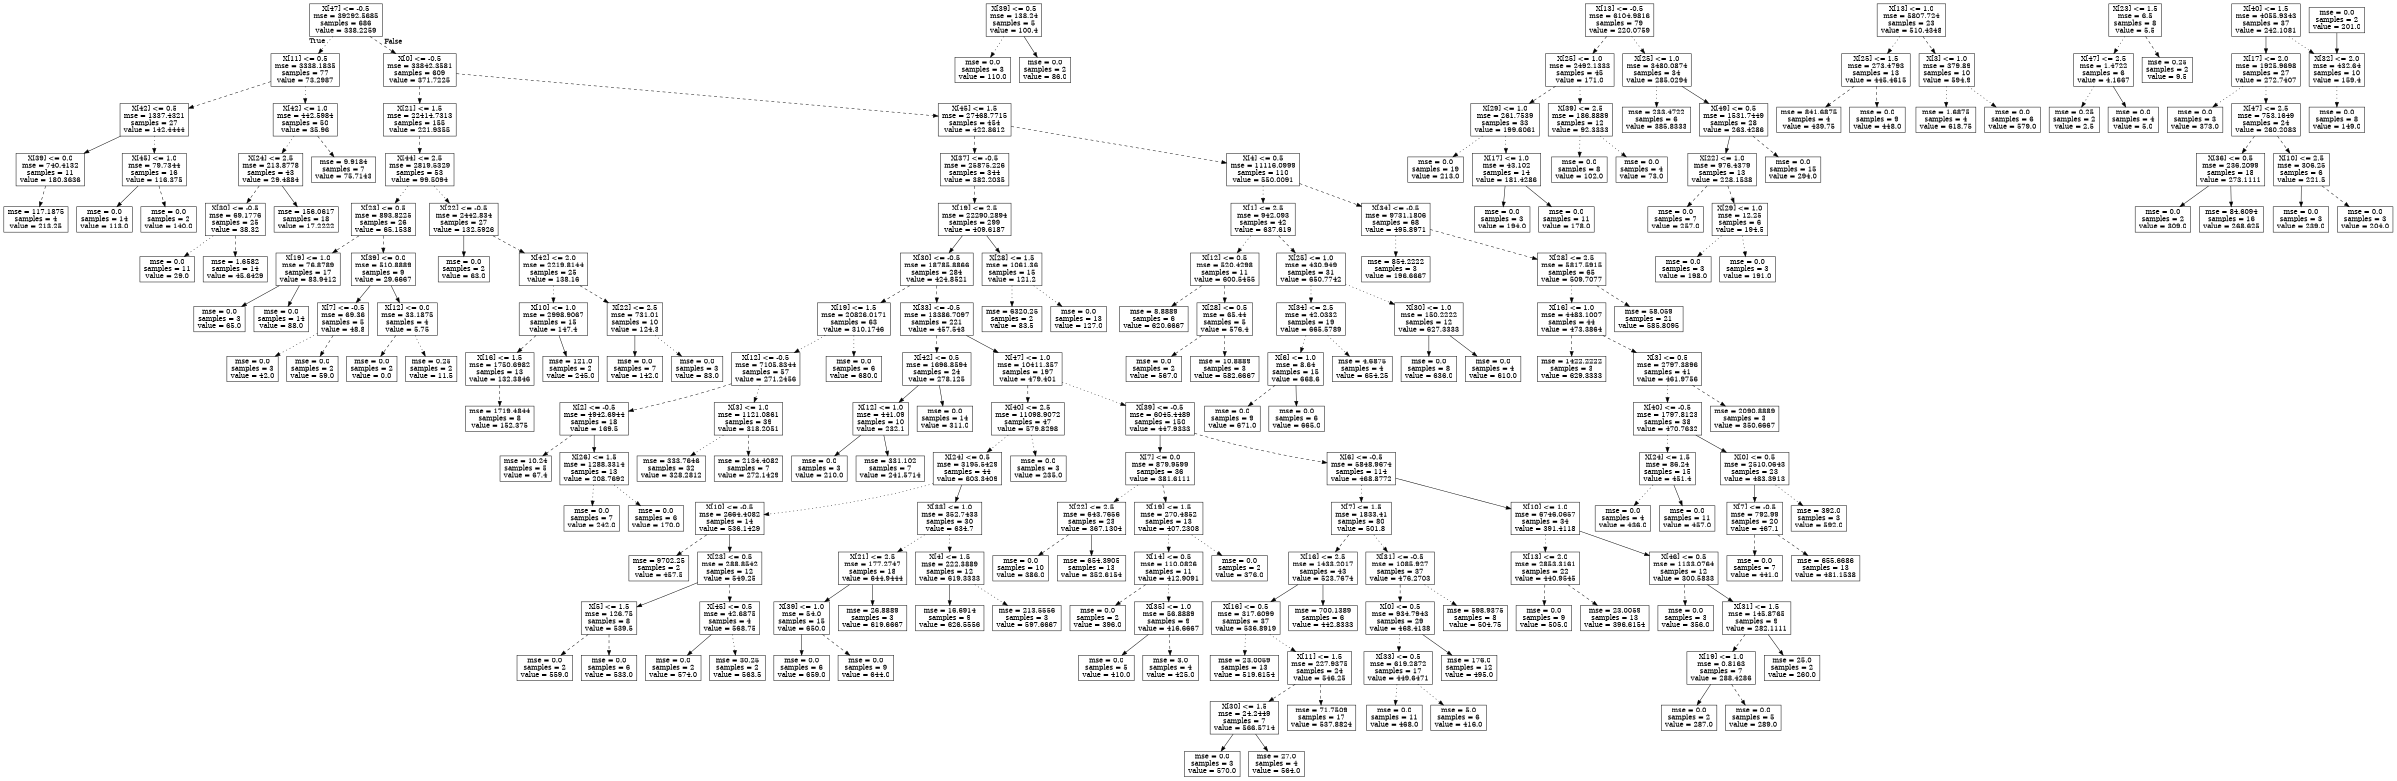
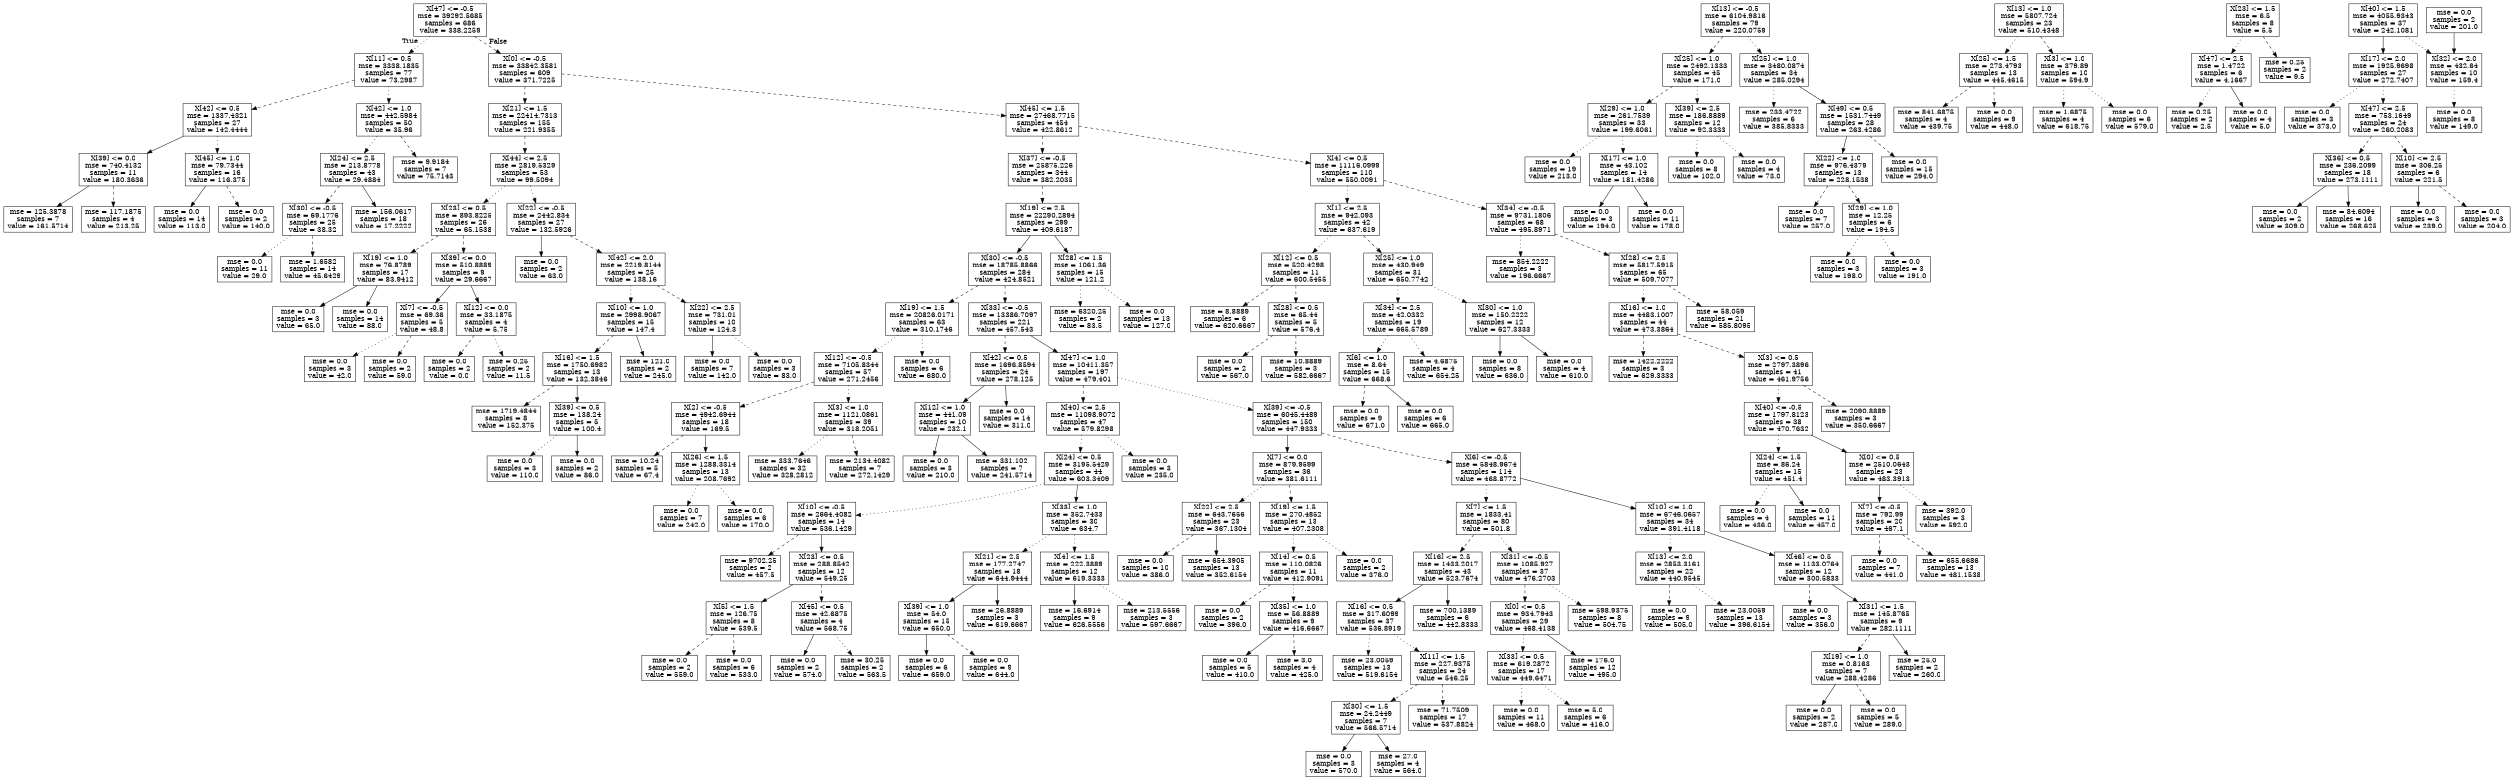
none -> (38, 219)
none -> (577, 391)
(1581, 594) -> (1705, 594)
